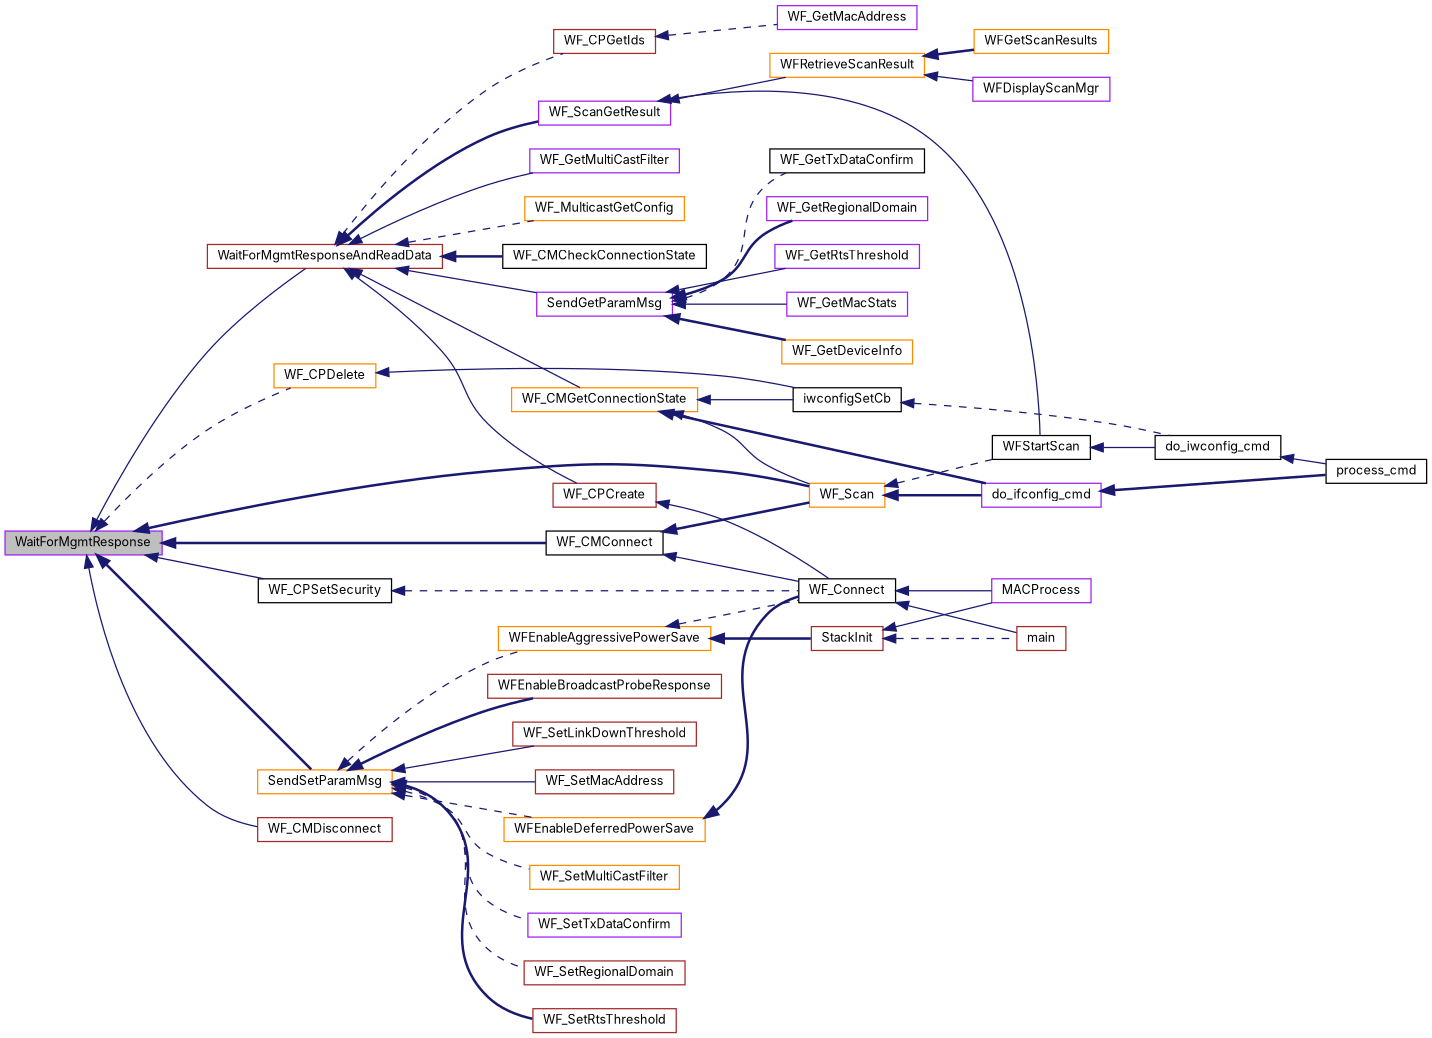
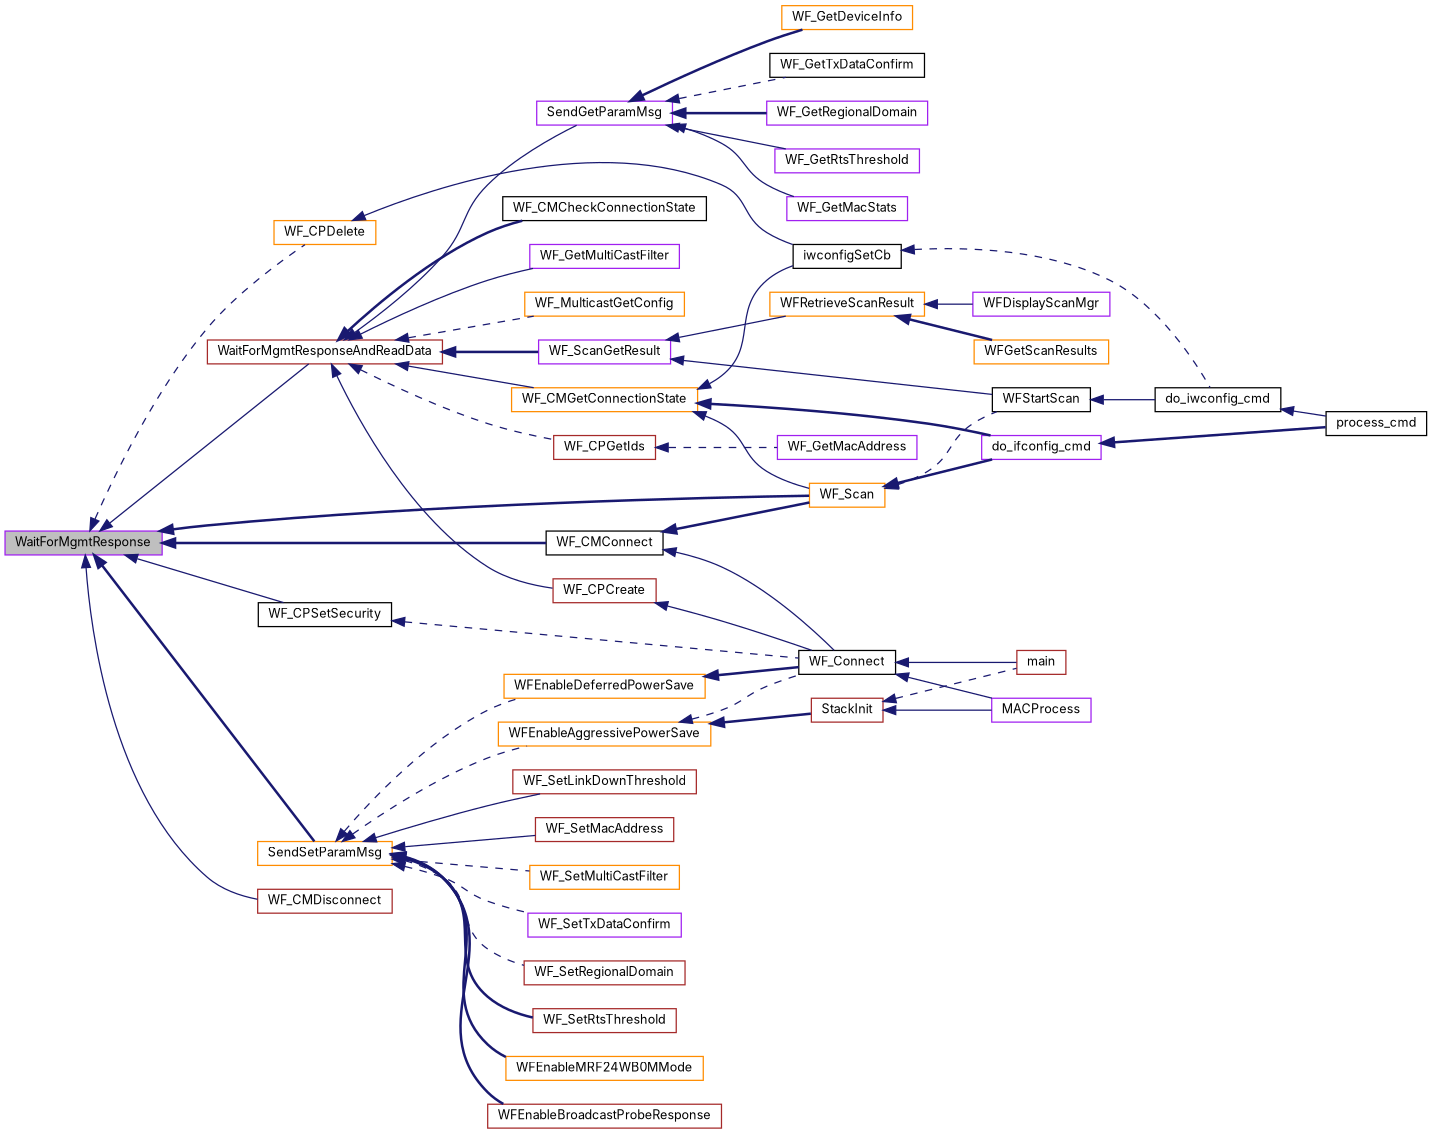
none -> (605, 1068)
